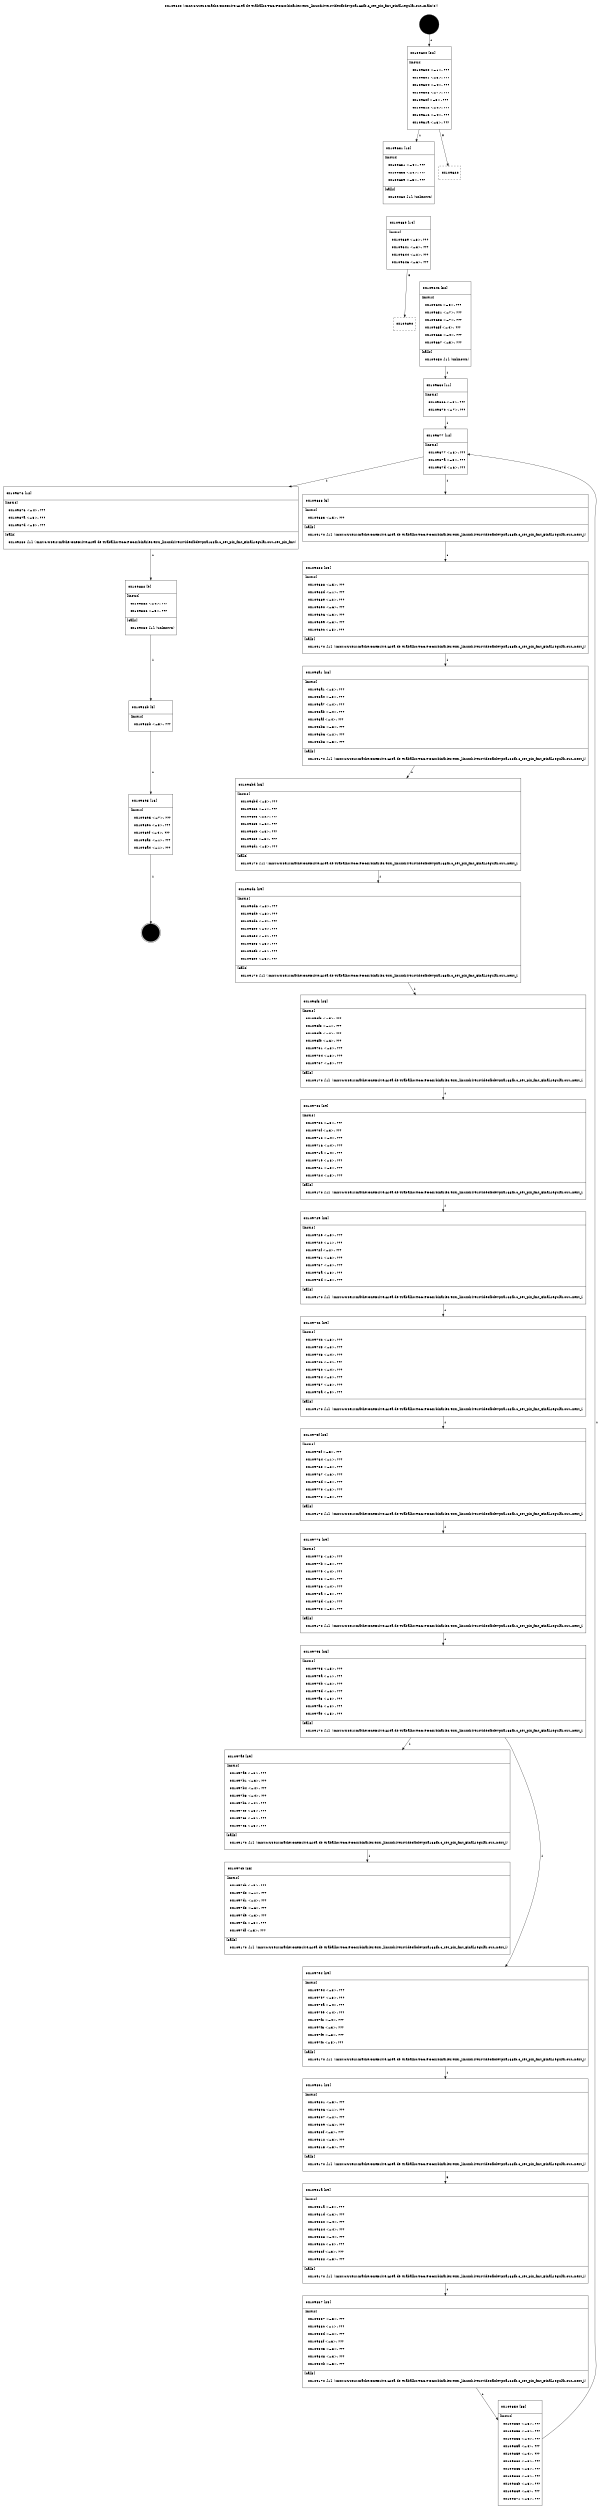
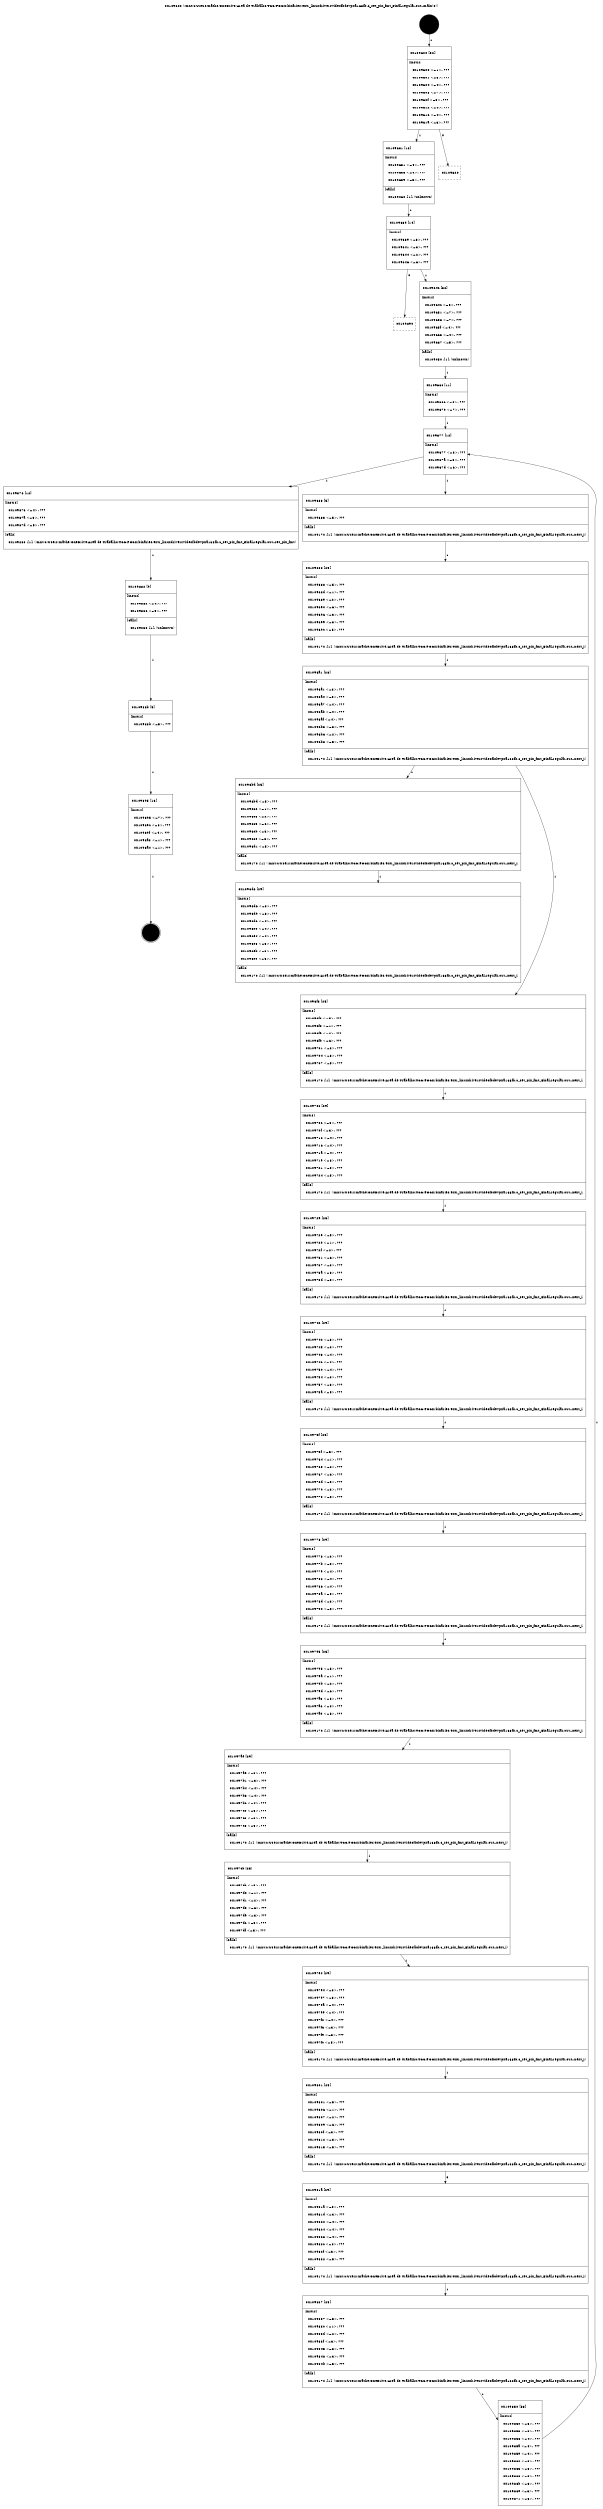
none -> (409, 209)
none -> (423, 274)
(411, 988) -> (553, 879)
(540, 1851) -> (404, 1959)
